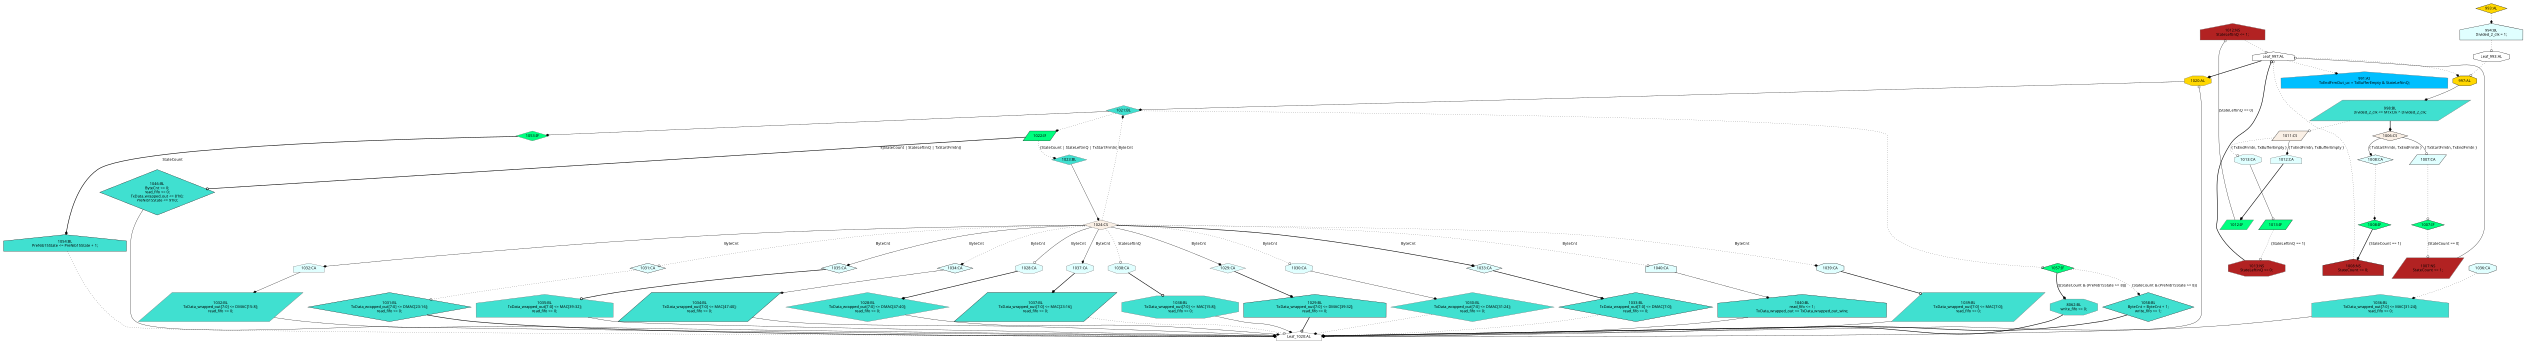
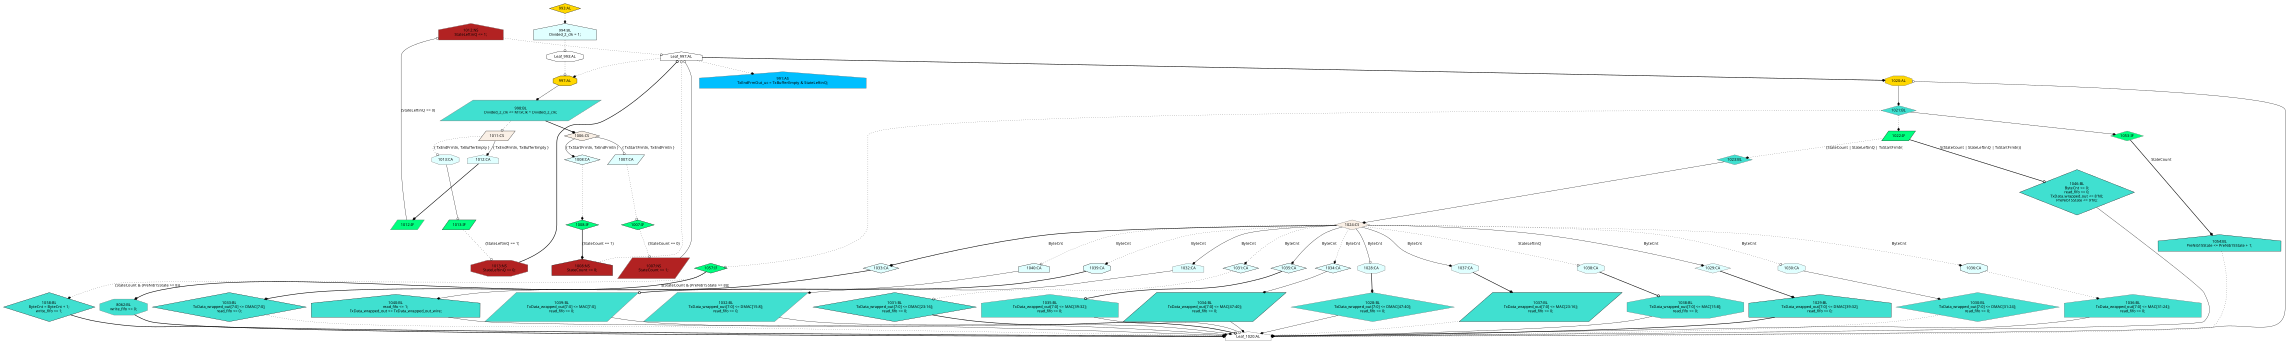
(1114, 170) -> (1665, 230)
(871, 235) -> (1287, 234)
